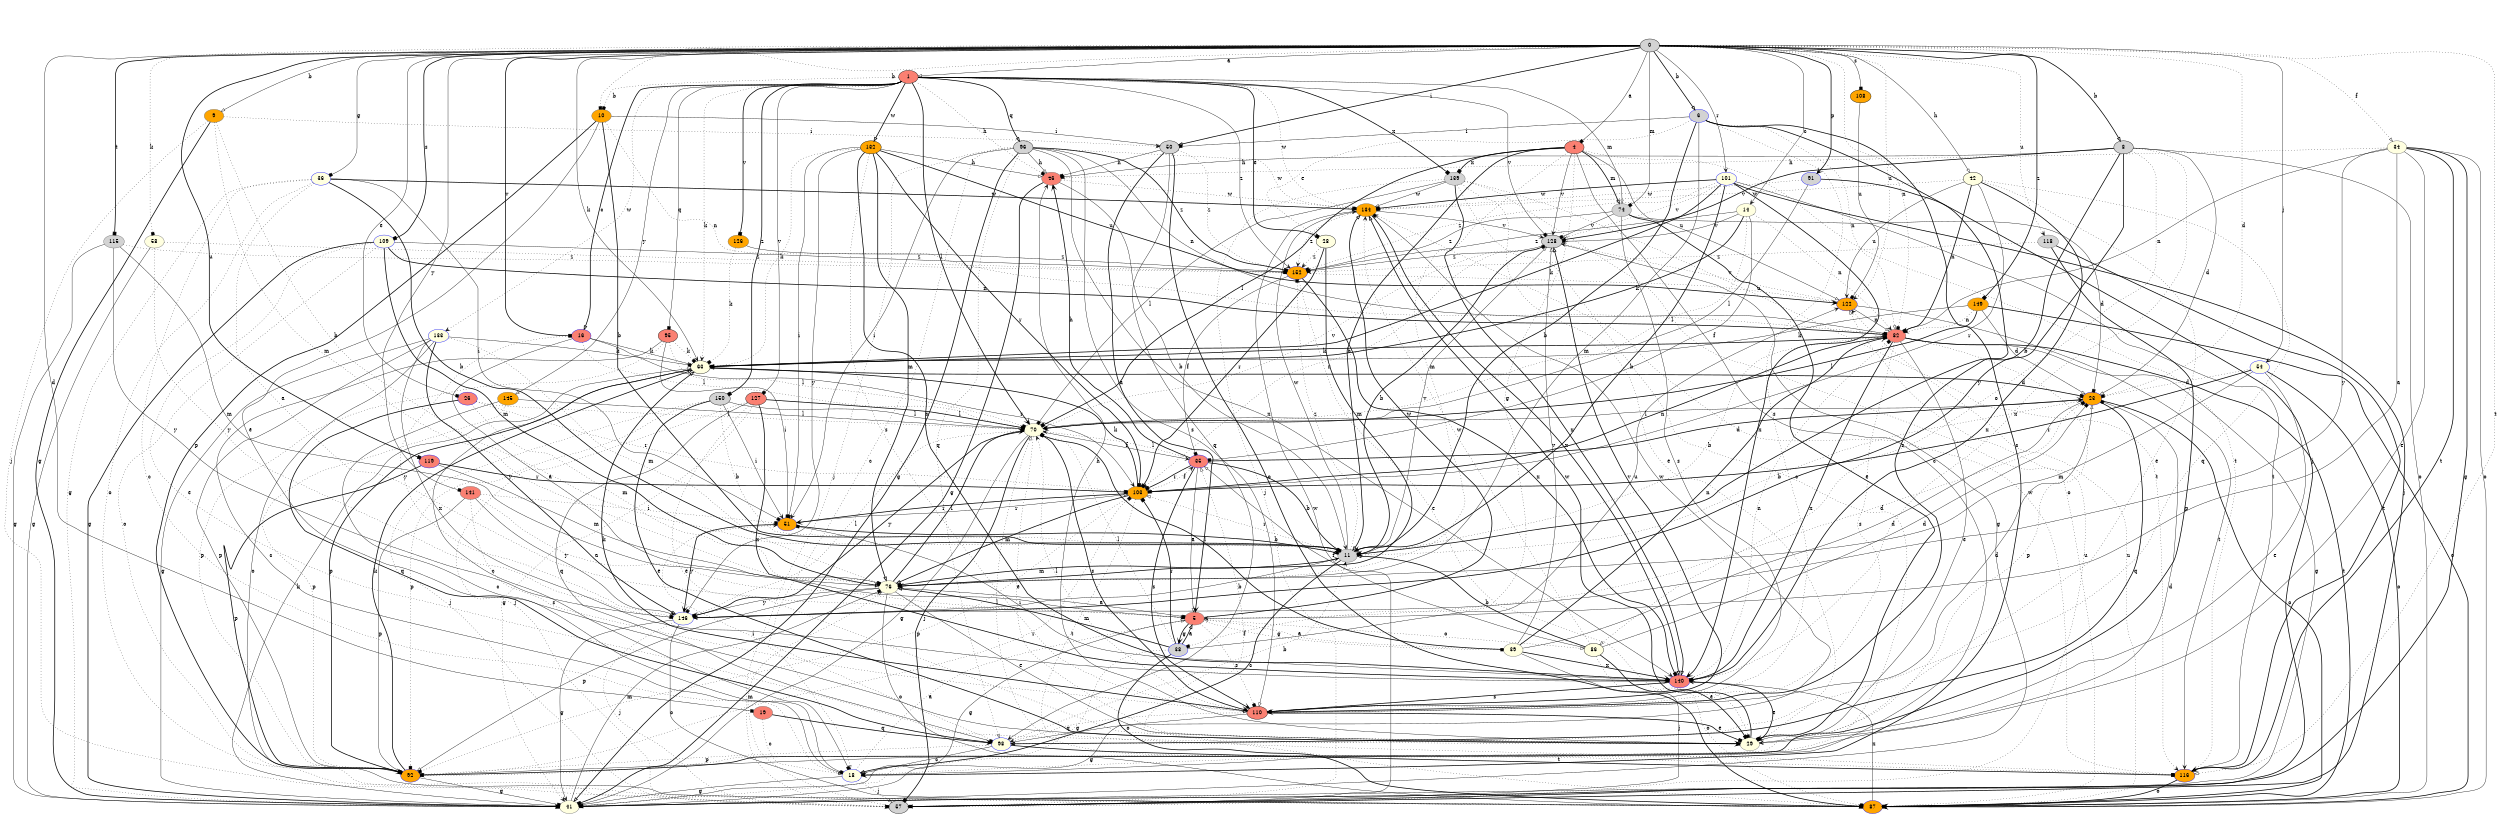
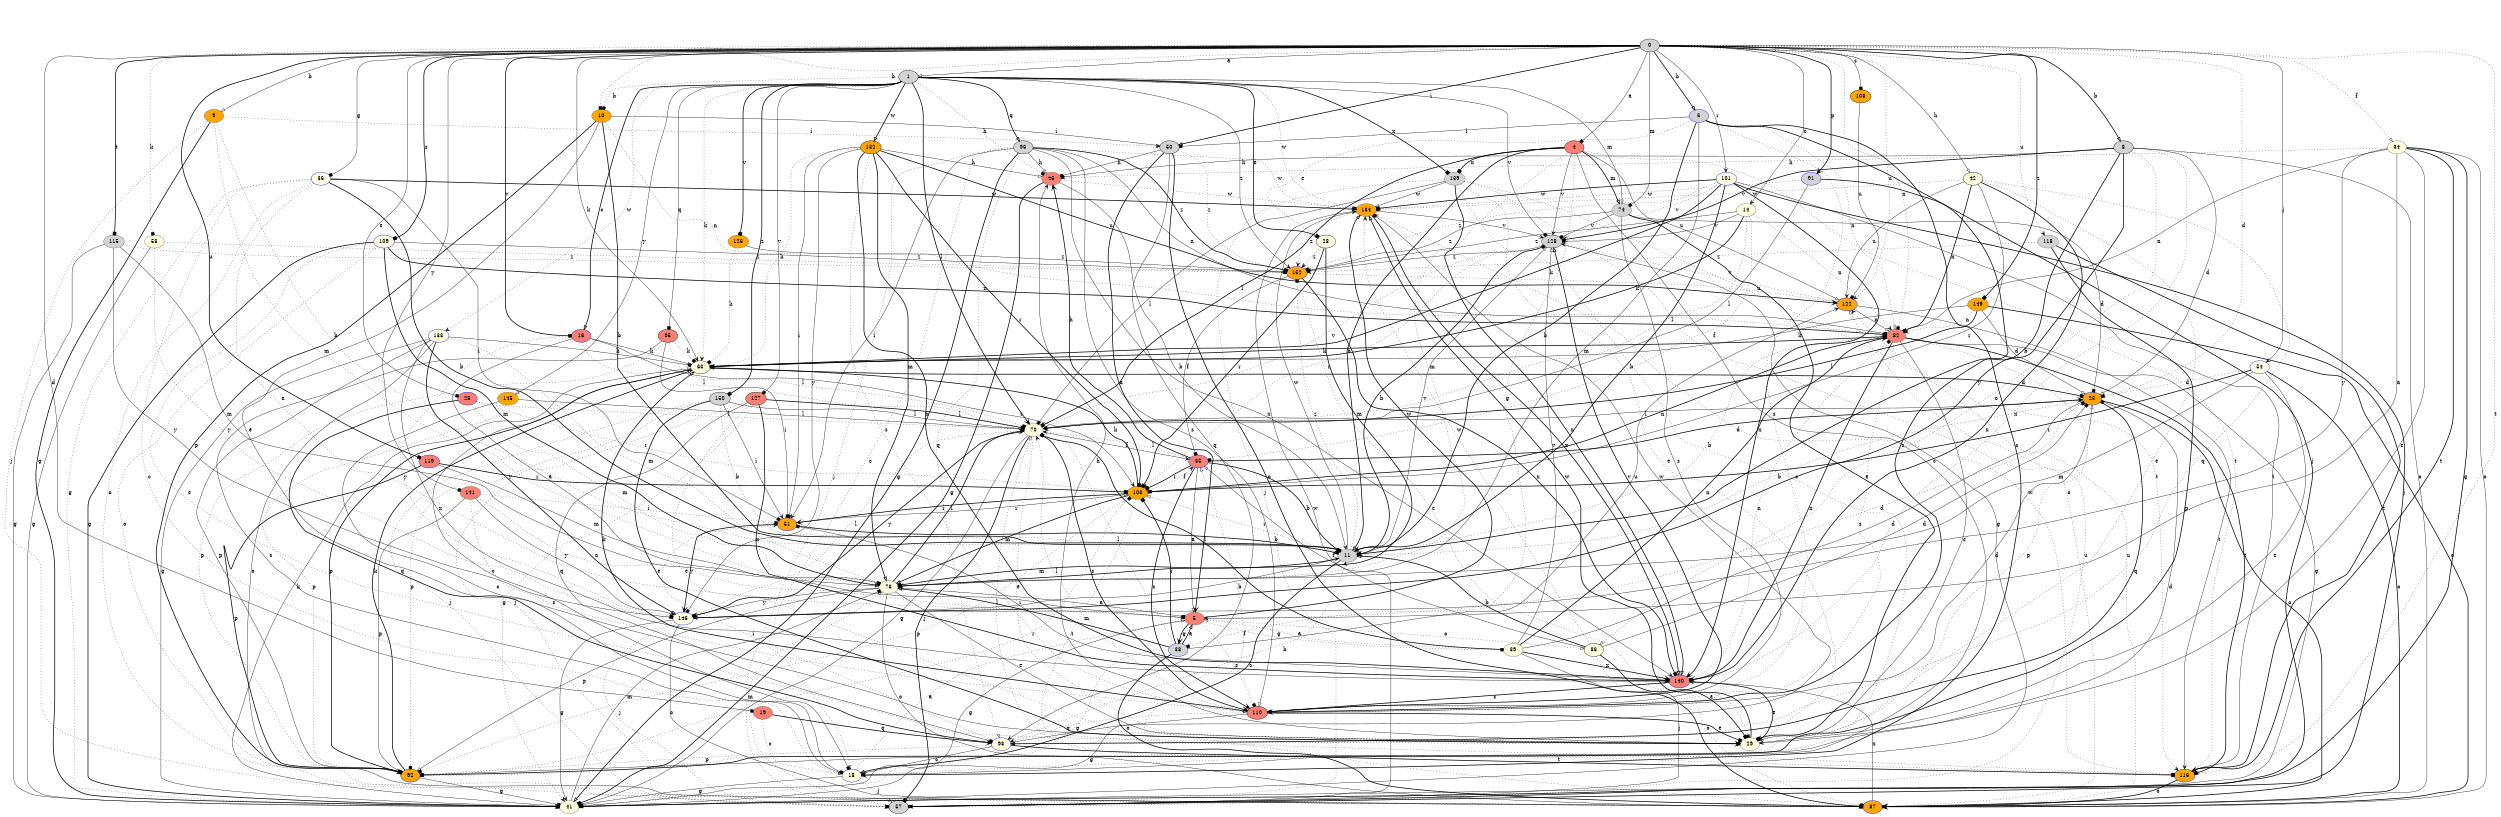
(2151, 58) -> (2151, 58)
(908, 77) -> (908, 77)
(1530, 401) -> (1530, 401)
(2348, 625) -> (2214, 457)
